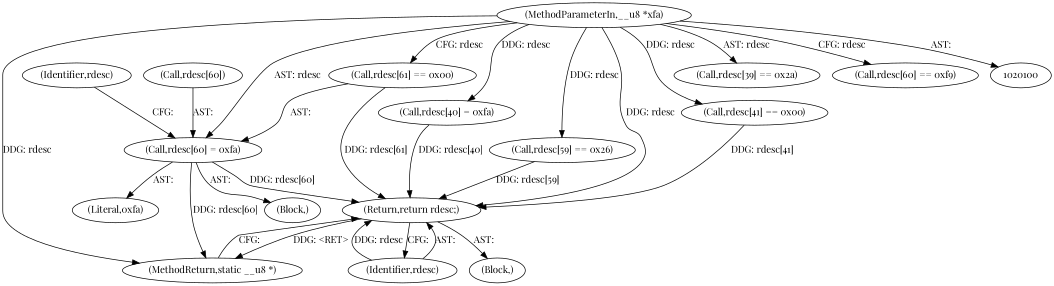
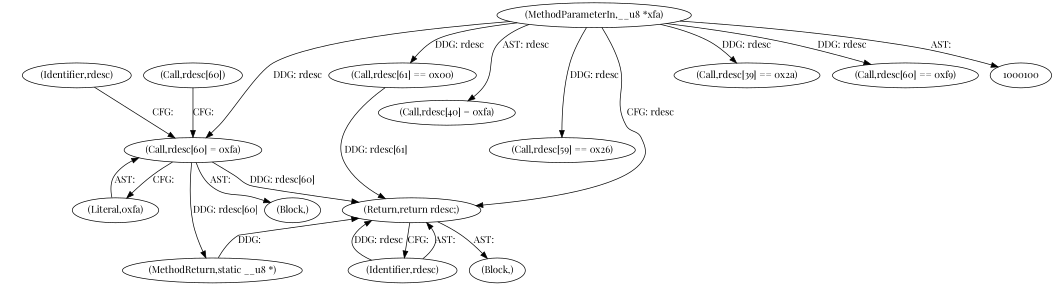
(104, 37) -> none
(460, 45) -> (460, 45)
(526, 45) -> (526, 45)
(747, 45) -> (747, 45)
(842, 45) -> (842, 45)
(298, 75) -> (298, 75)
(1021, 75) -> (1021, 75)
(291, 100) -> (115, 175)
(205, 113) -> (205, 113)
(651, 113) -> (651, 113)
(755, 113) -> none
(412, 155) -> none
(490, 179) -> none
(165, 180) -> (165, 180)
(300, 233) -> none
(251, 240) -> (251, 240)
